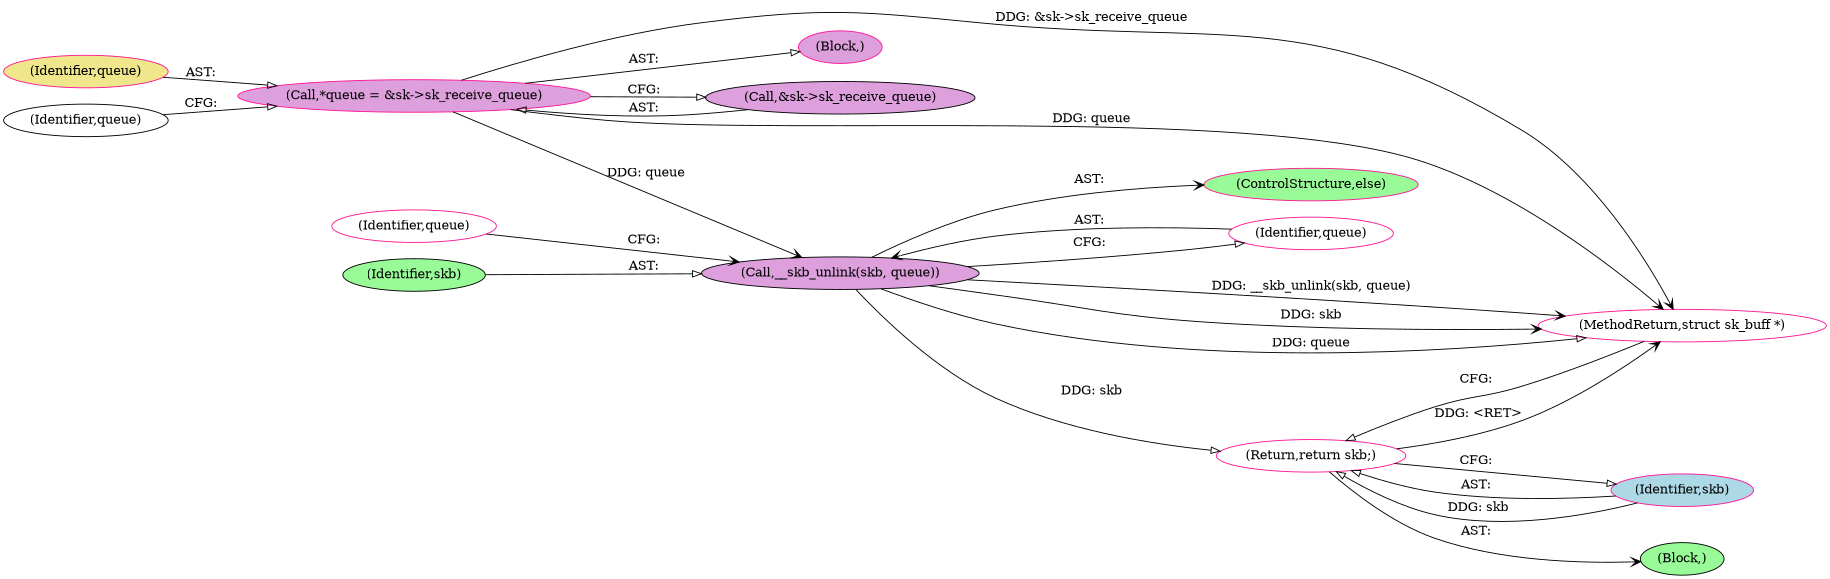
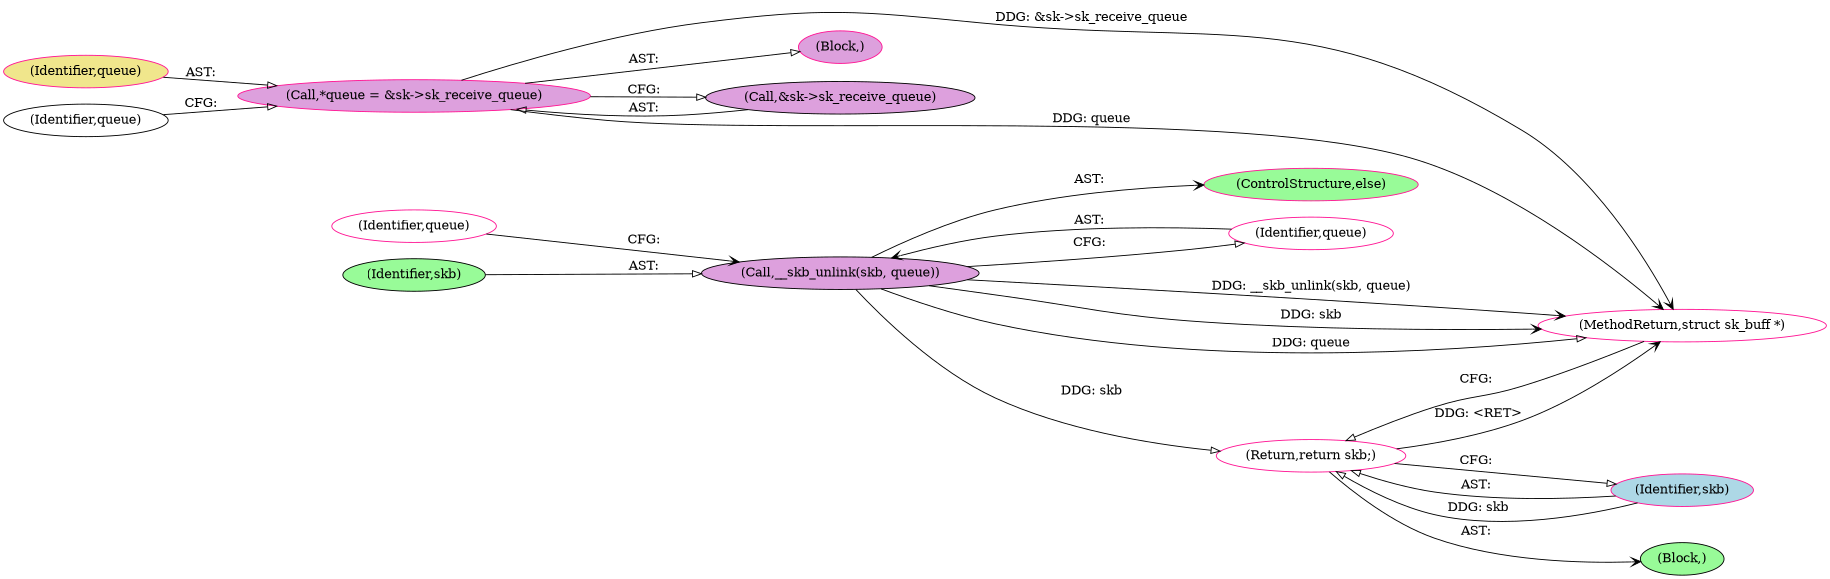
(623, 183) -> none
